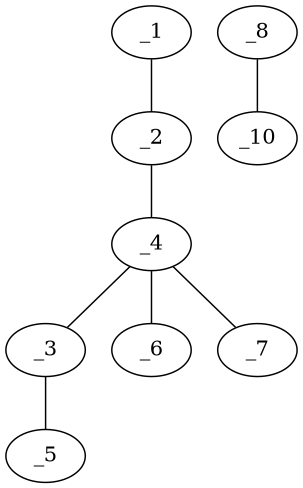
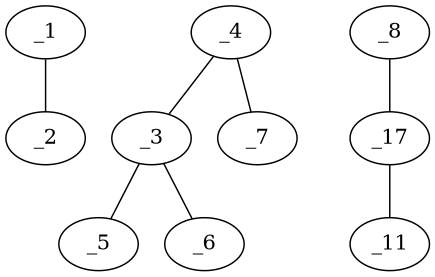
(257, 138) -> (390, 138)
(151, 191) -> none
none -> (390, 244)
(151, 297) -> (178, 191)
